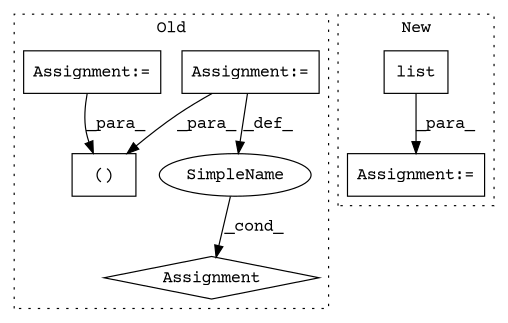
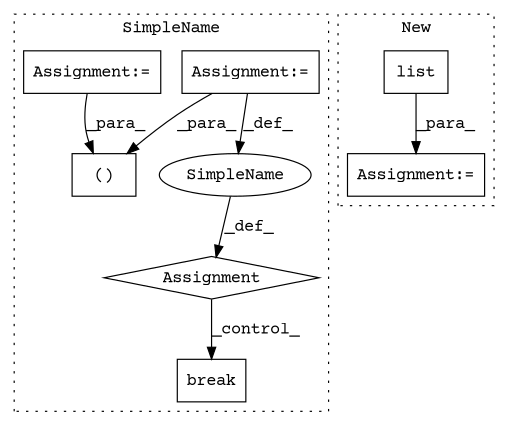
(171, 28) -> (171, 28)
(254, 226) -> (249, 226)
none -> (212, 381)
